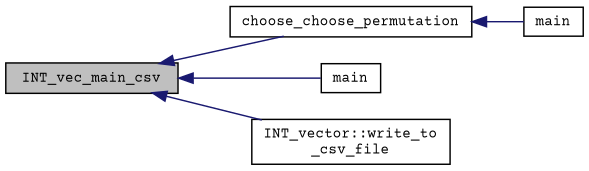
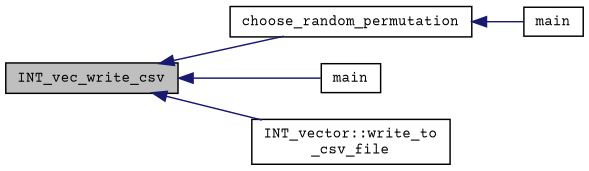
(351, 22) -> (351, 22)
(92, 78) -> (92, 78)
